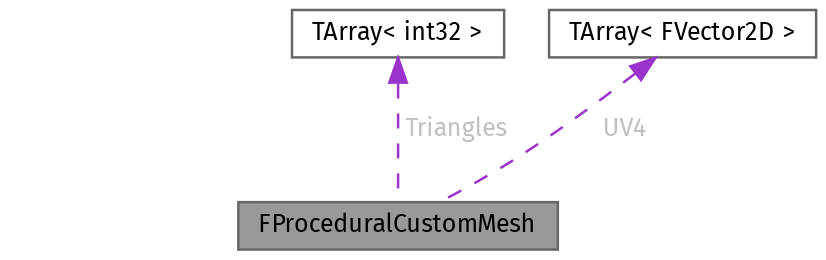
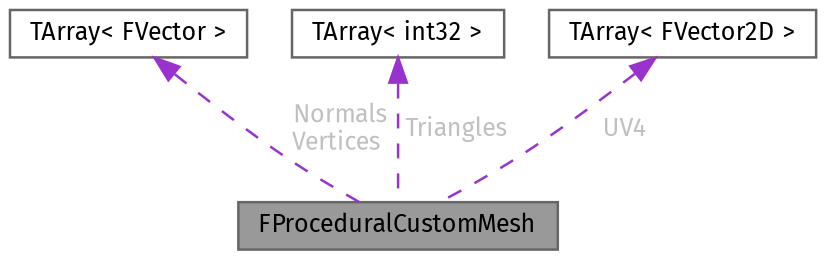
none -> (129, 34)
